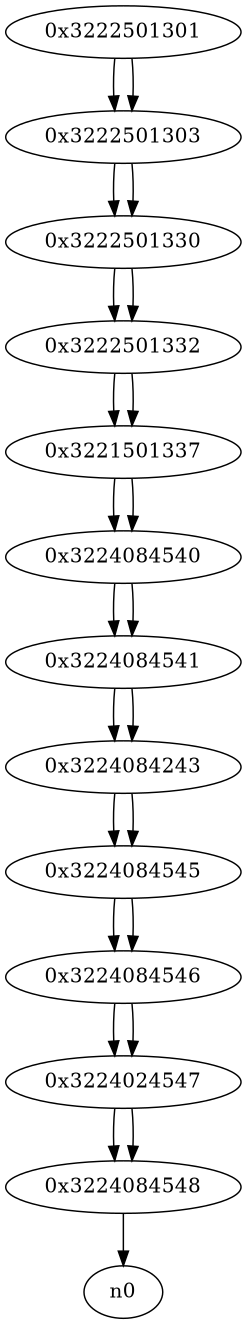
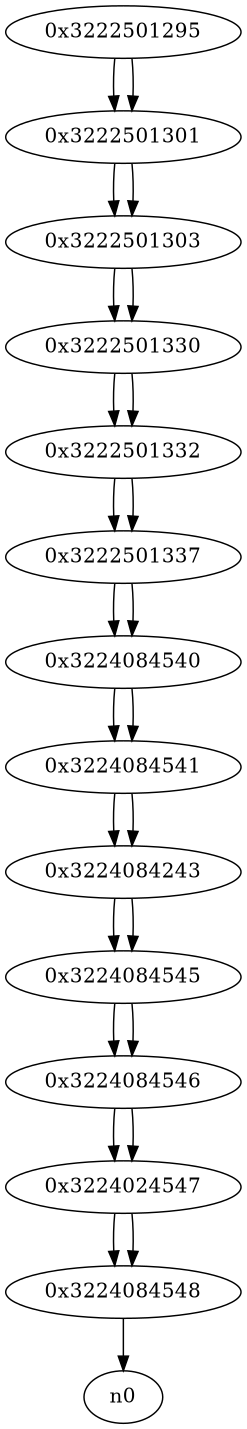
none -> (123, 32)
(123, 452) -> (123, 557)
